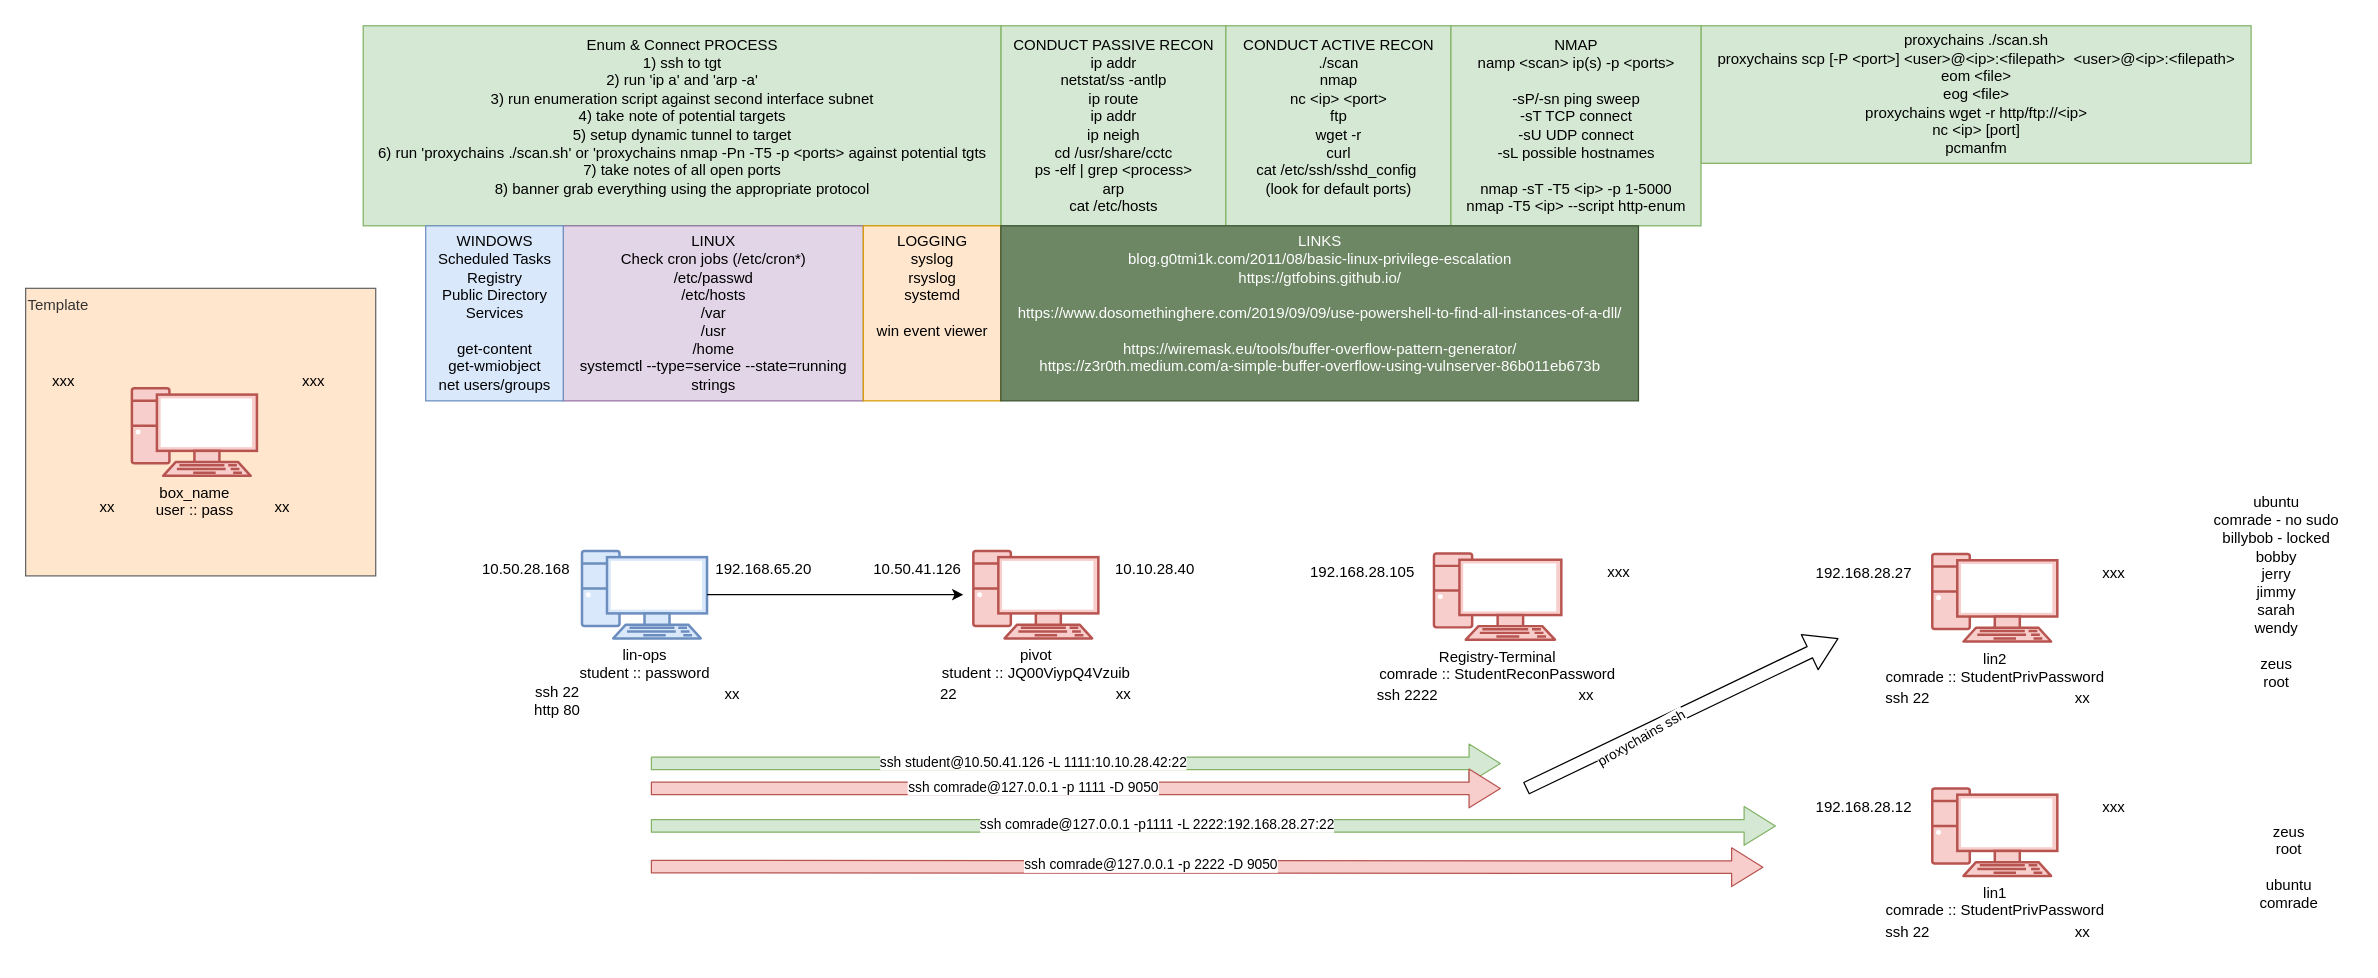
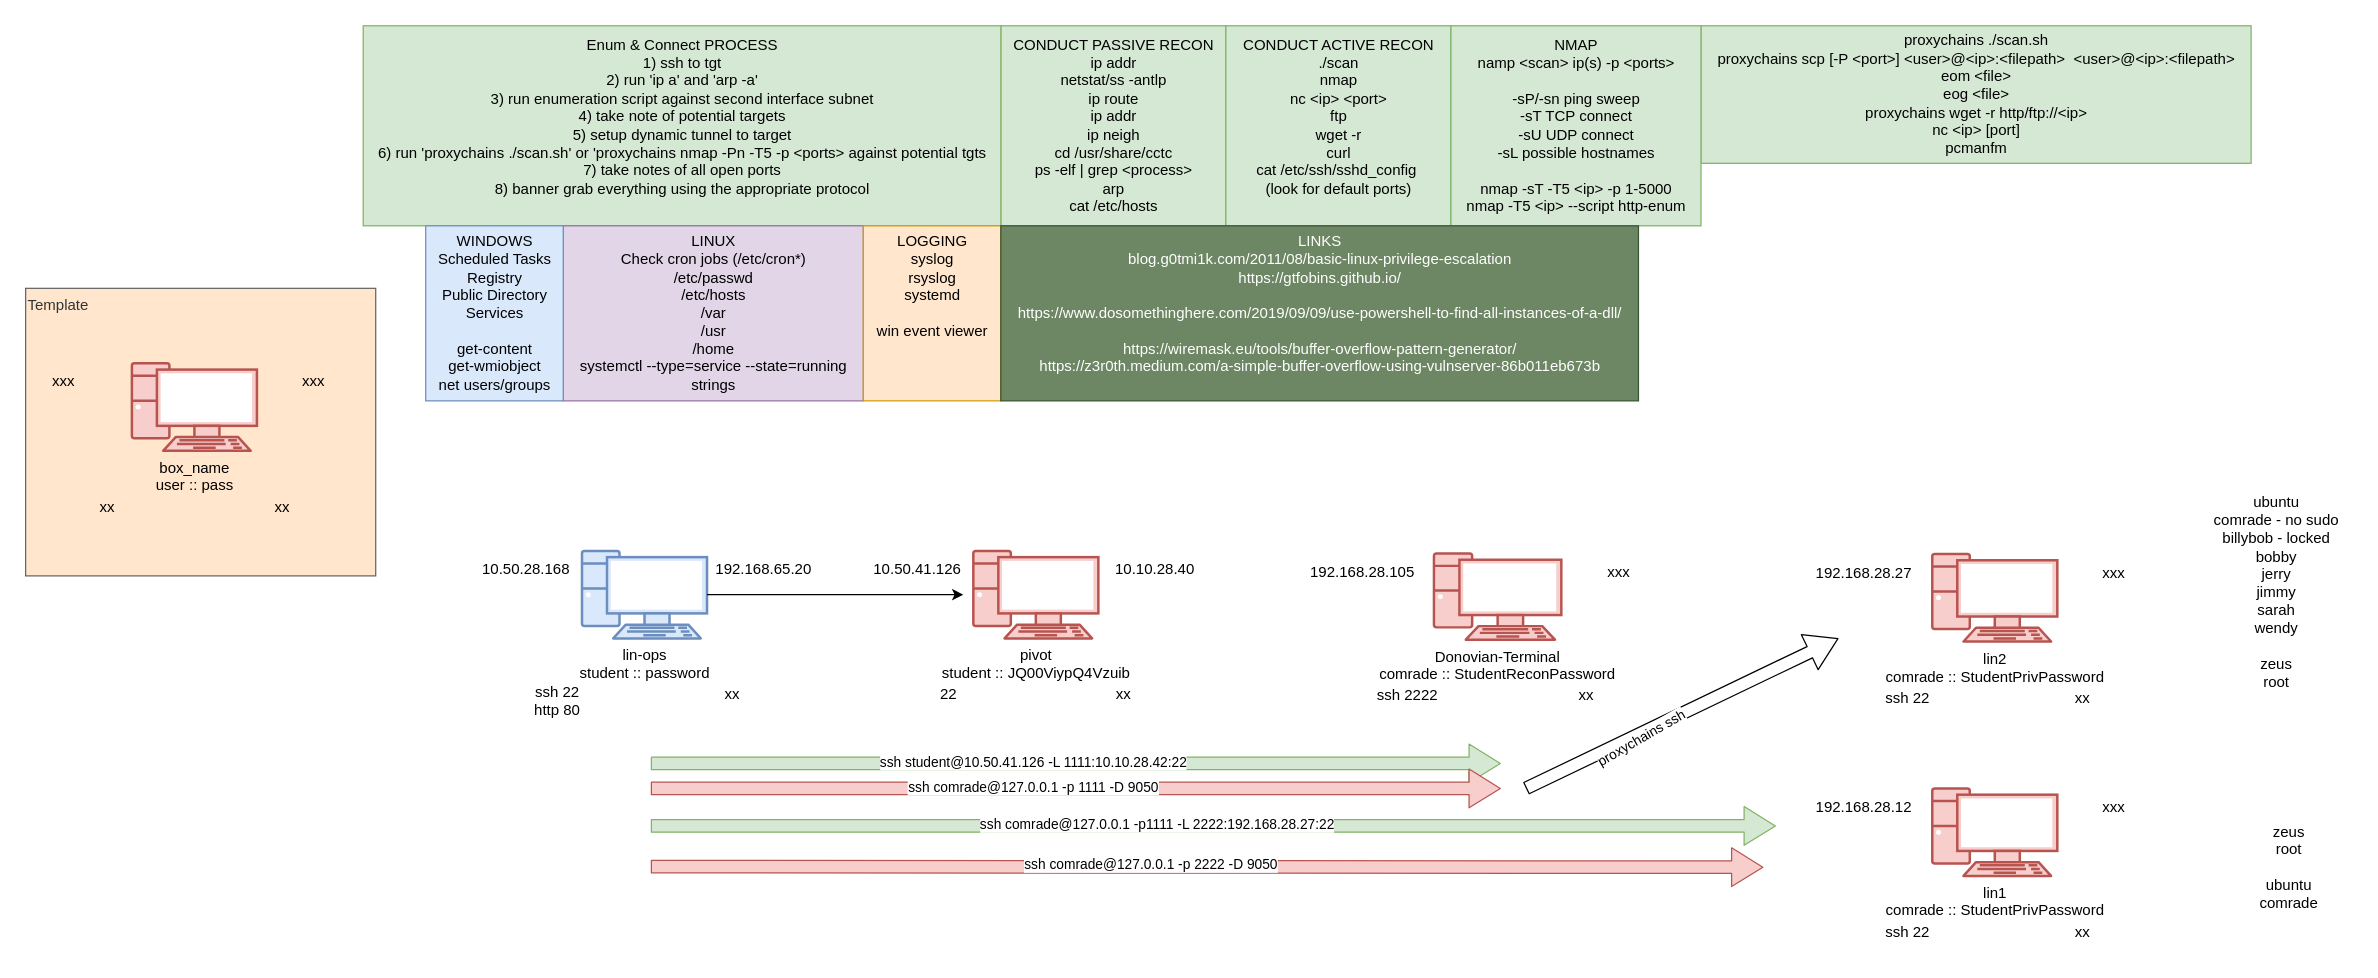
(194, 432) -> (194, 407)
(1498, 666) -> (1498, 666)
